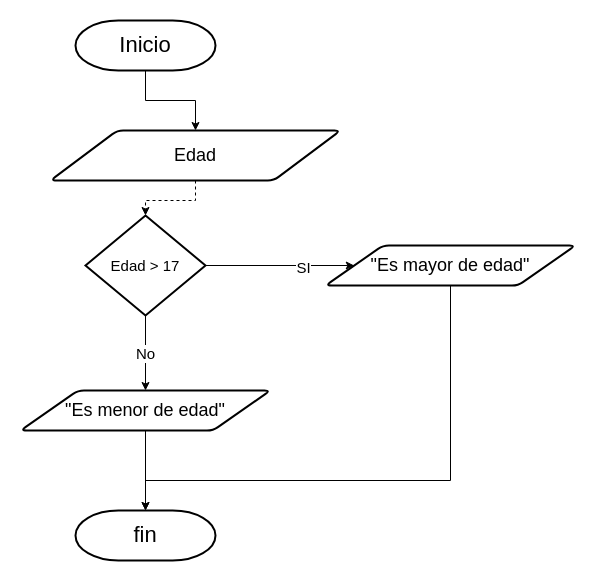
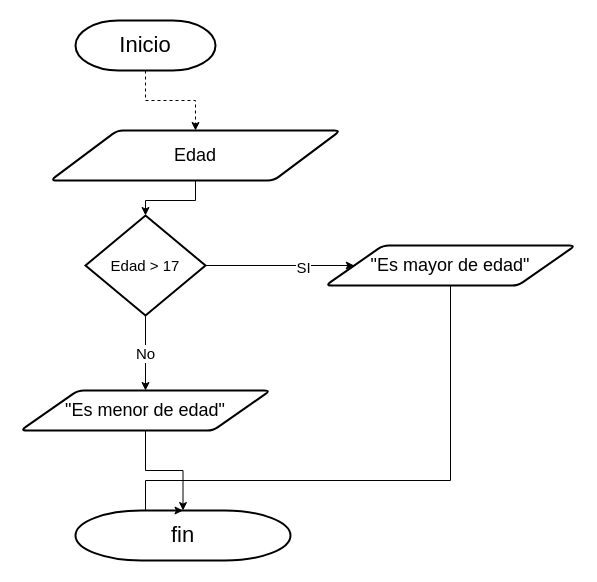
(168, 101) -> (168, 101)
(177, 201) -> (177, 201)
(146, 536) -> (183, 536)
